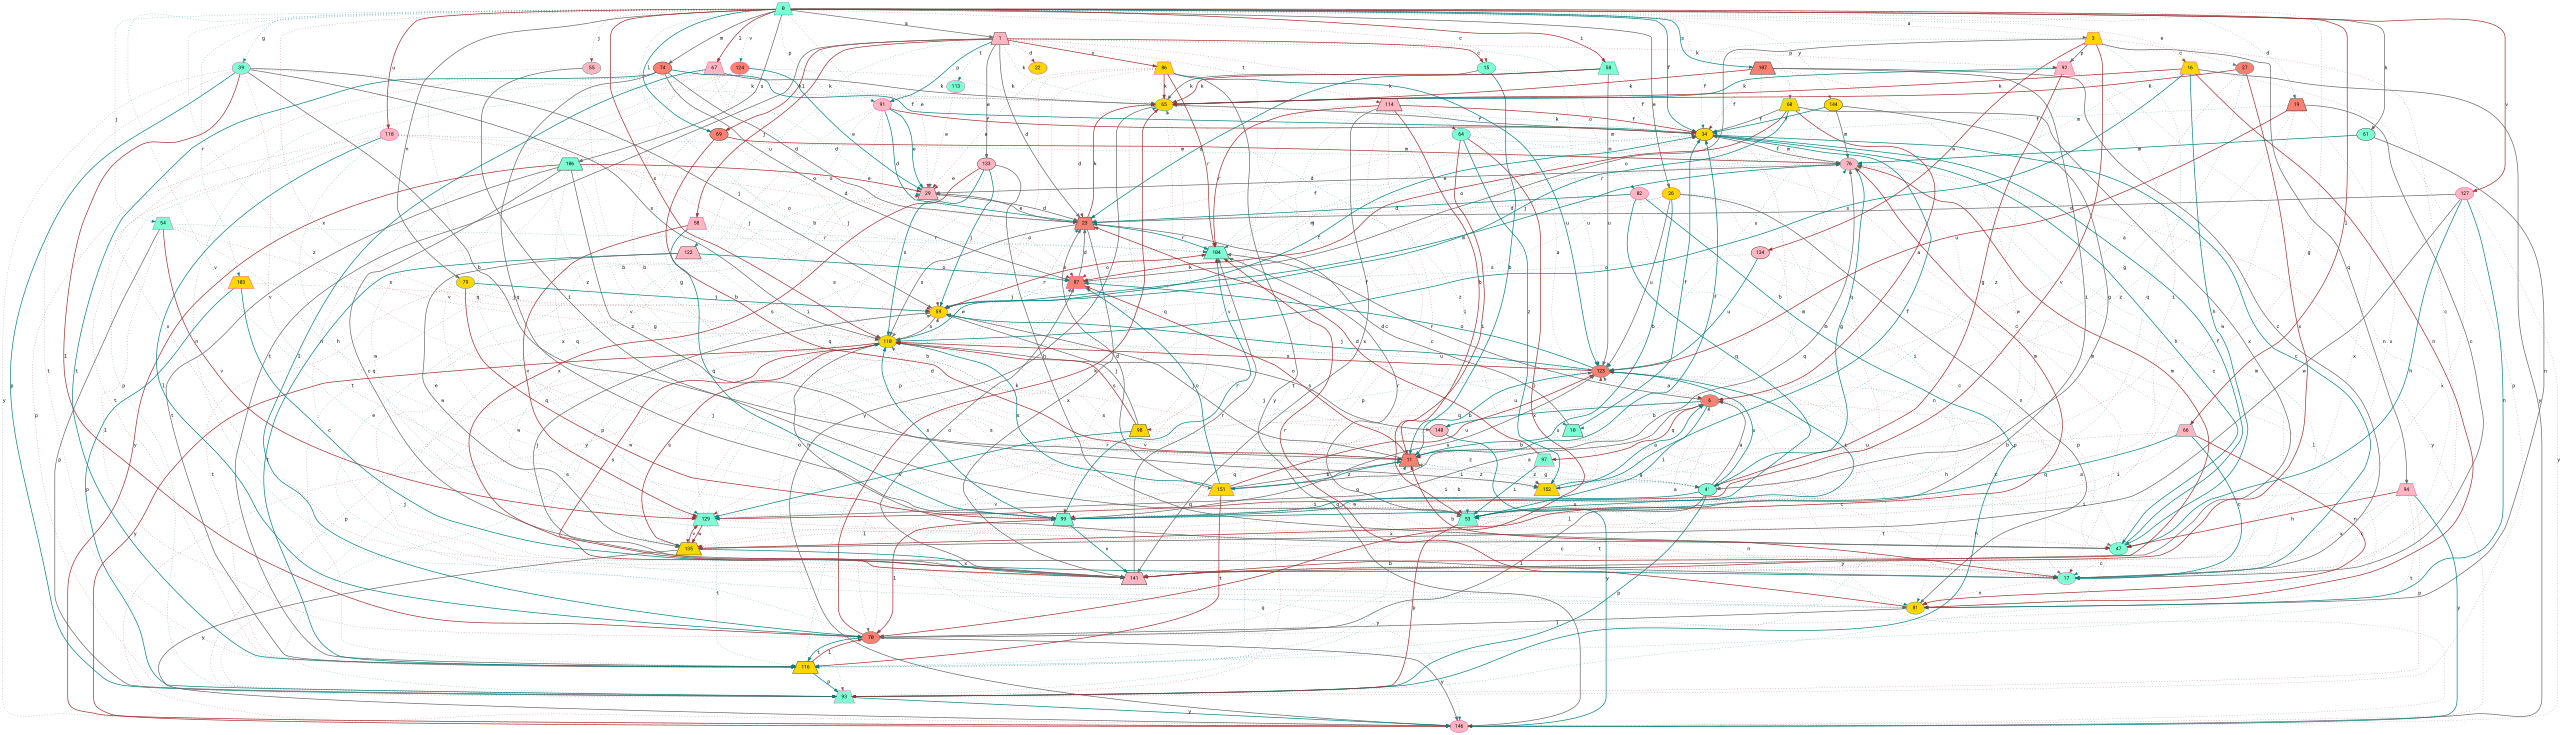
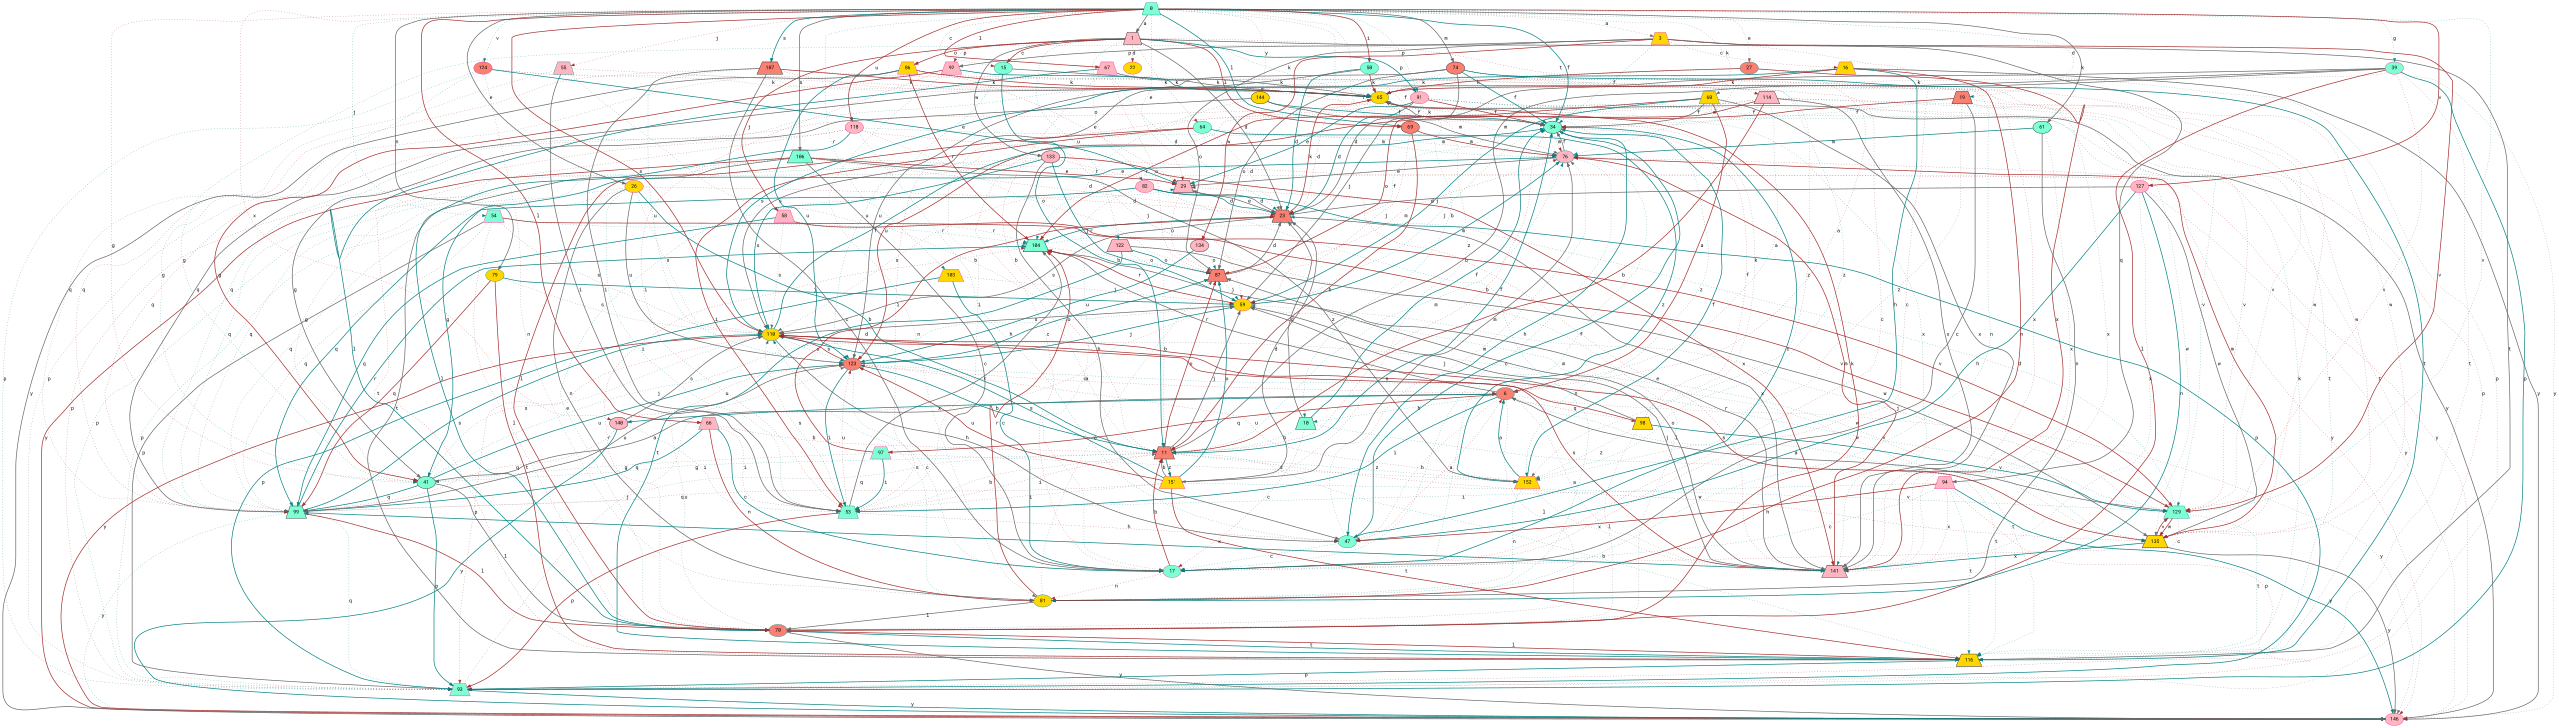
(592, 68) -> (564, 68)
(1608, 68) -> (1369, 68)
(956, 86) -> none
(1547, 113) -> (1650, 126)
(1704, 134) -> (1553, 127)
(1076, 282) -> (1218, 275)
(1376, 521) -> none
(264, 649) -> (1081, 656)
